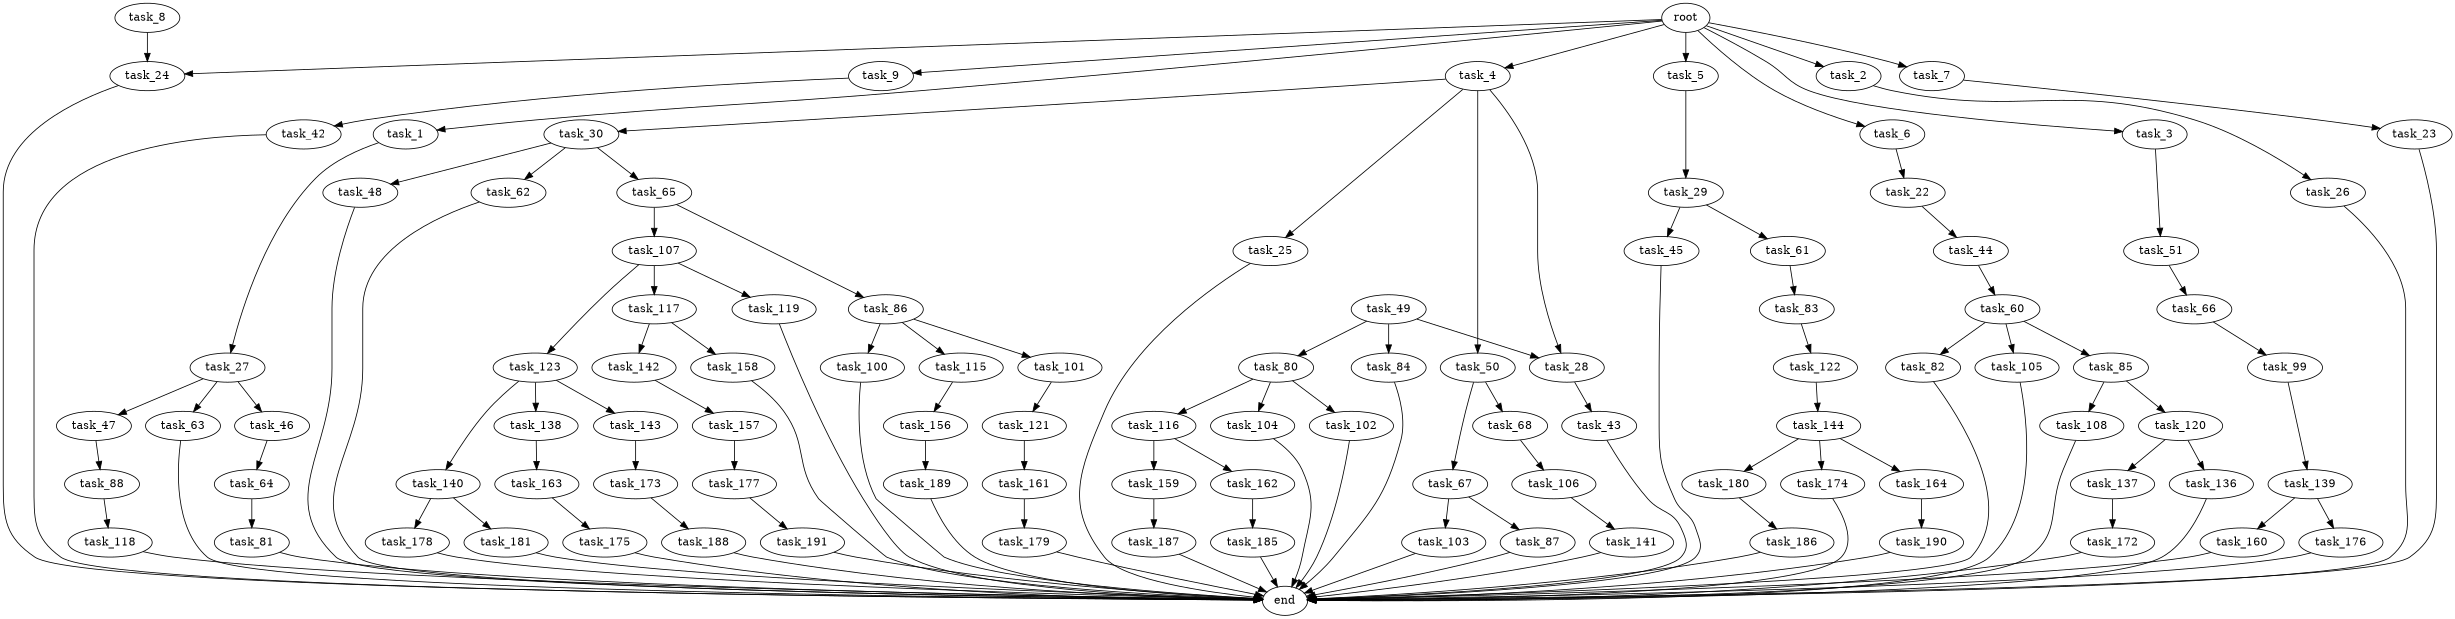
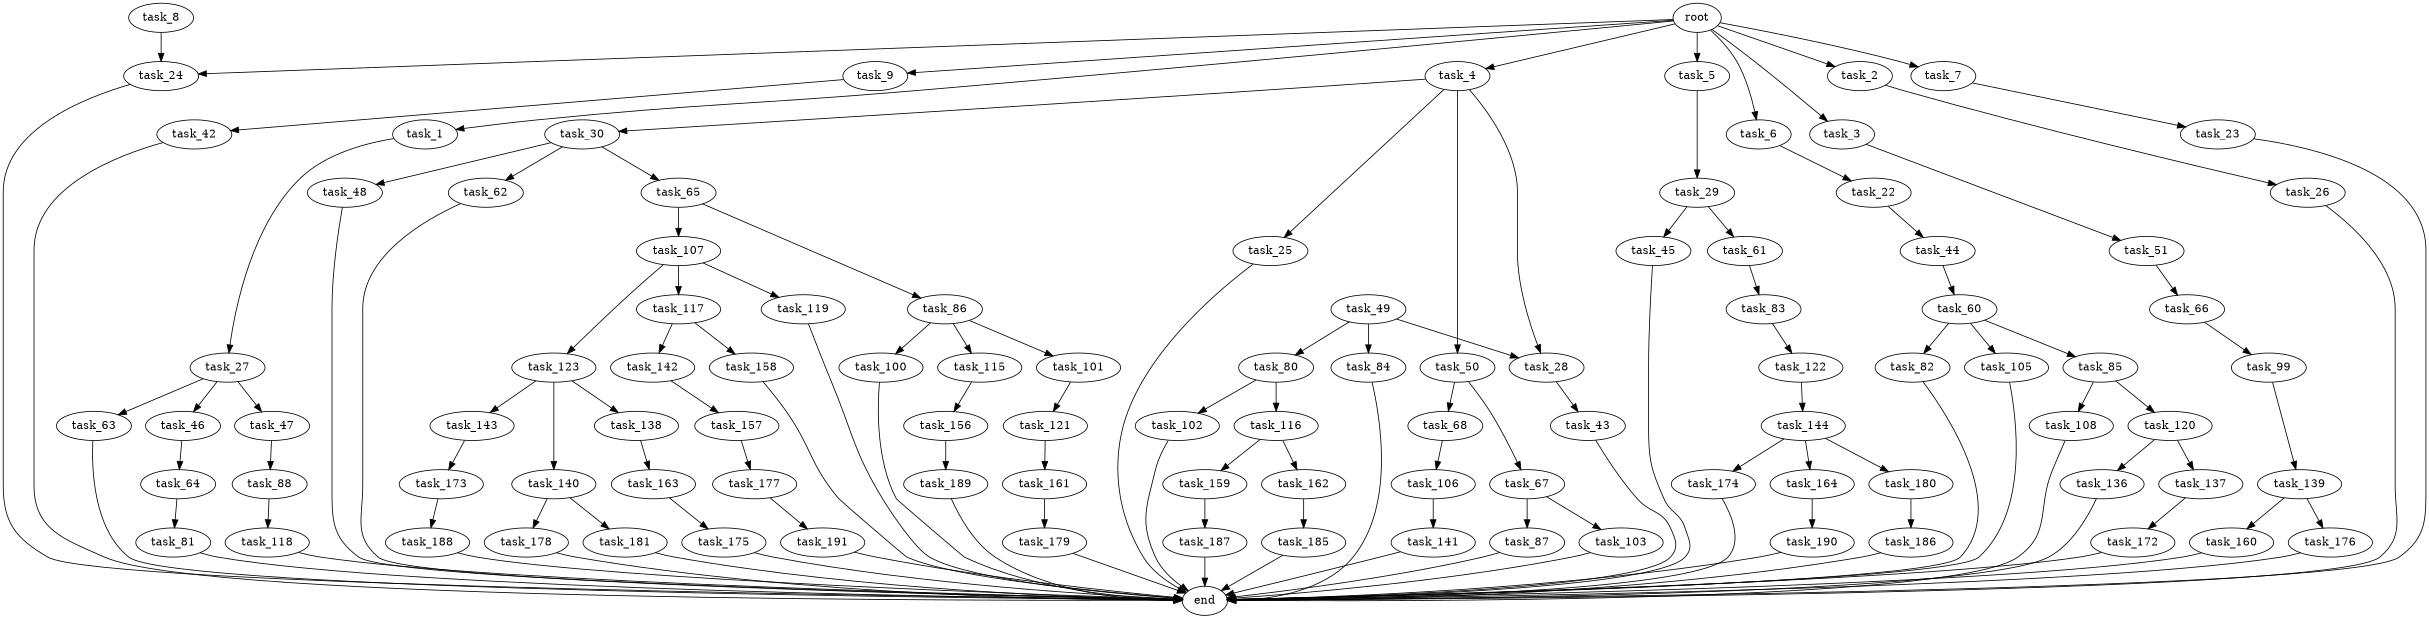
(1253, 426) -> none
